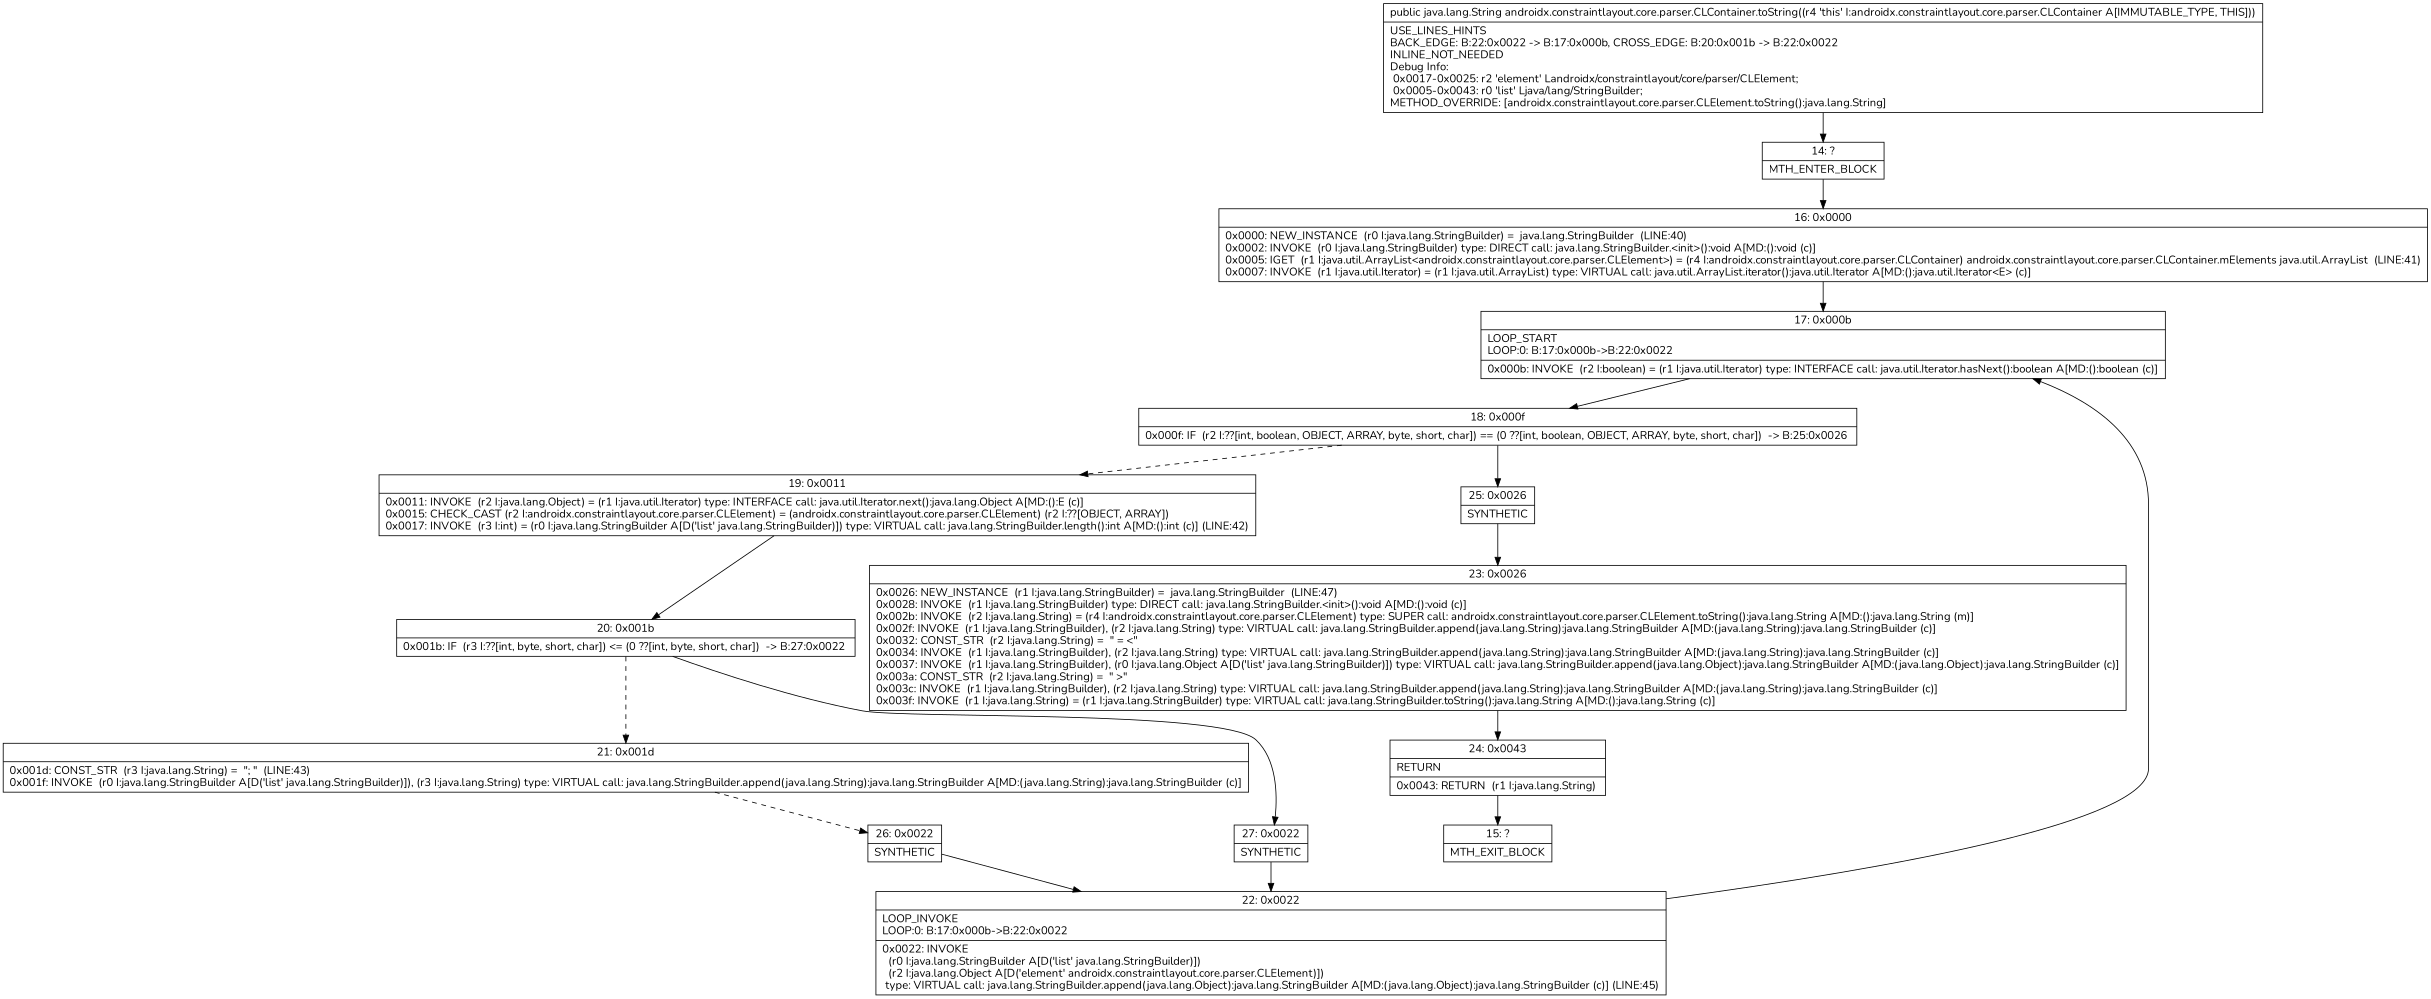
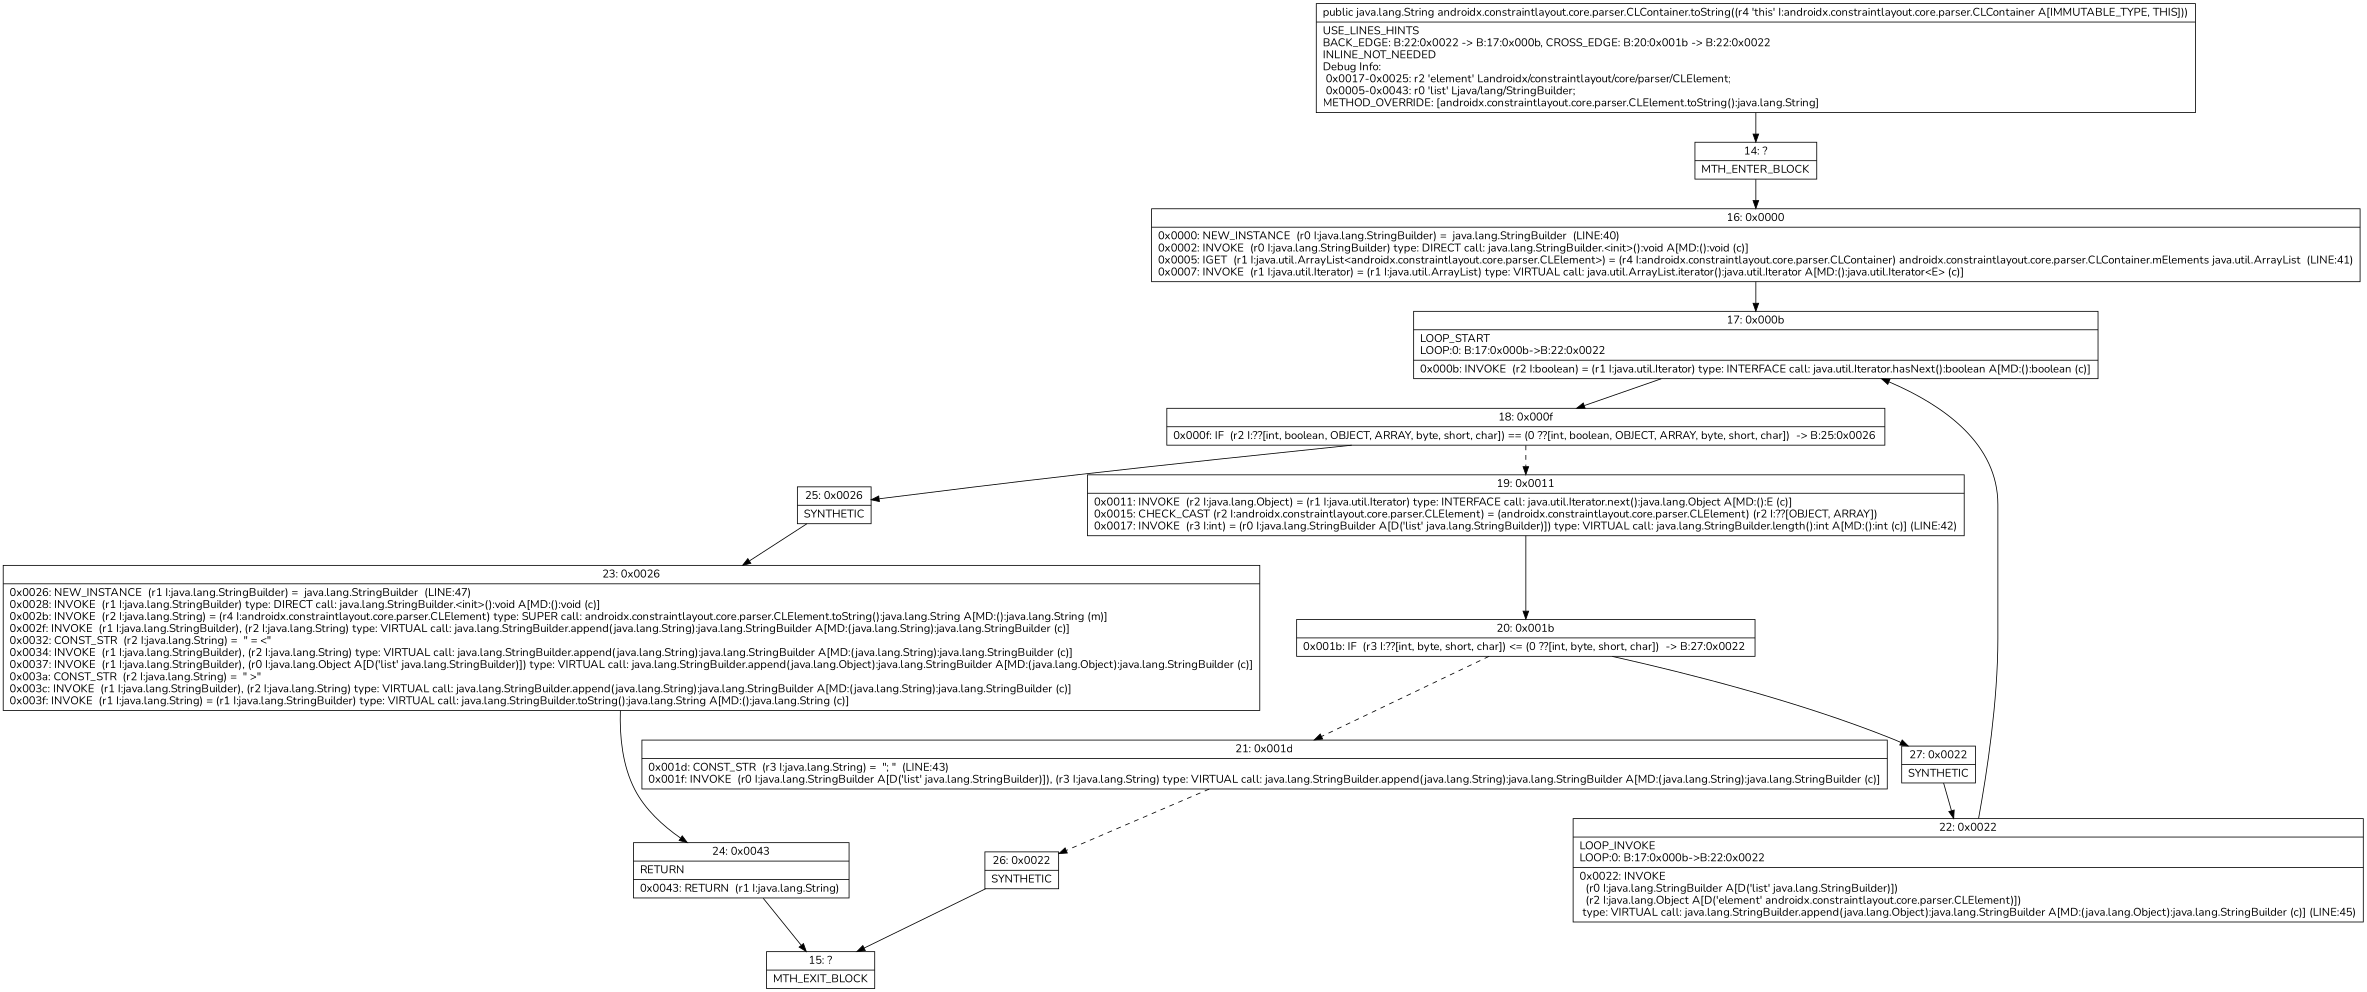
(1008, 872) -> (925, 918)
